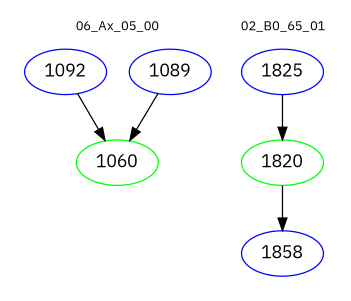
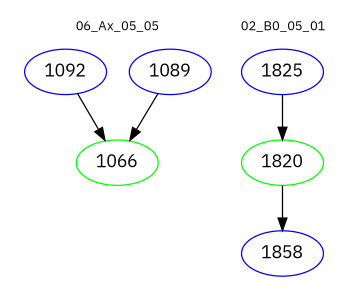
(118, 27) -> (118, 27)
(283, 27) -> (283, 27)
(117, 163) -> (117, 163)
